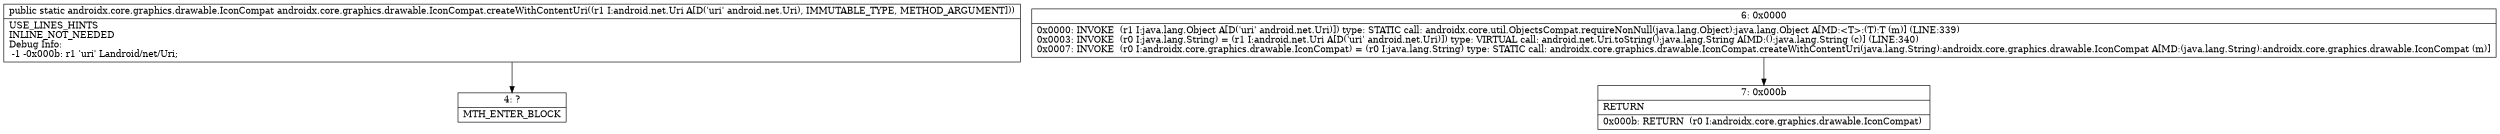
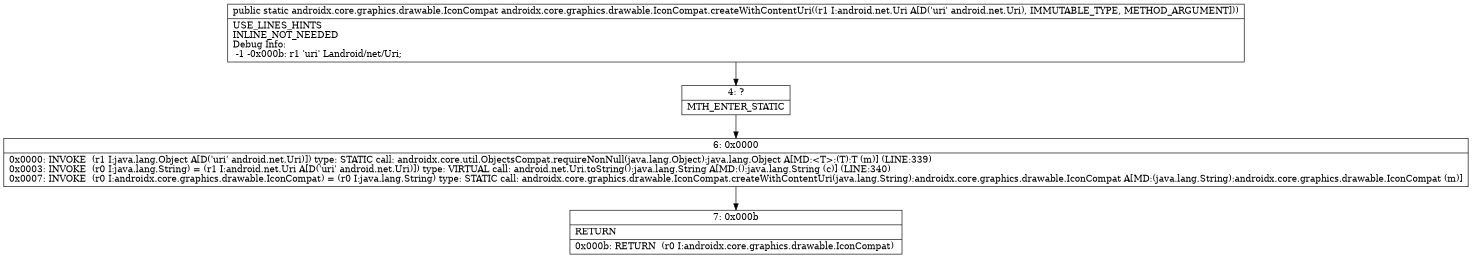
(512, 114) -> (736, 107)
none -> (736, 123)
